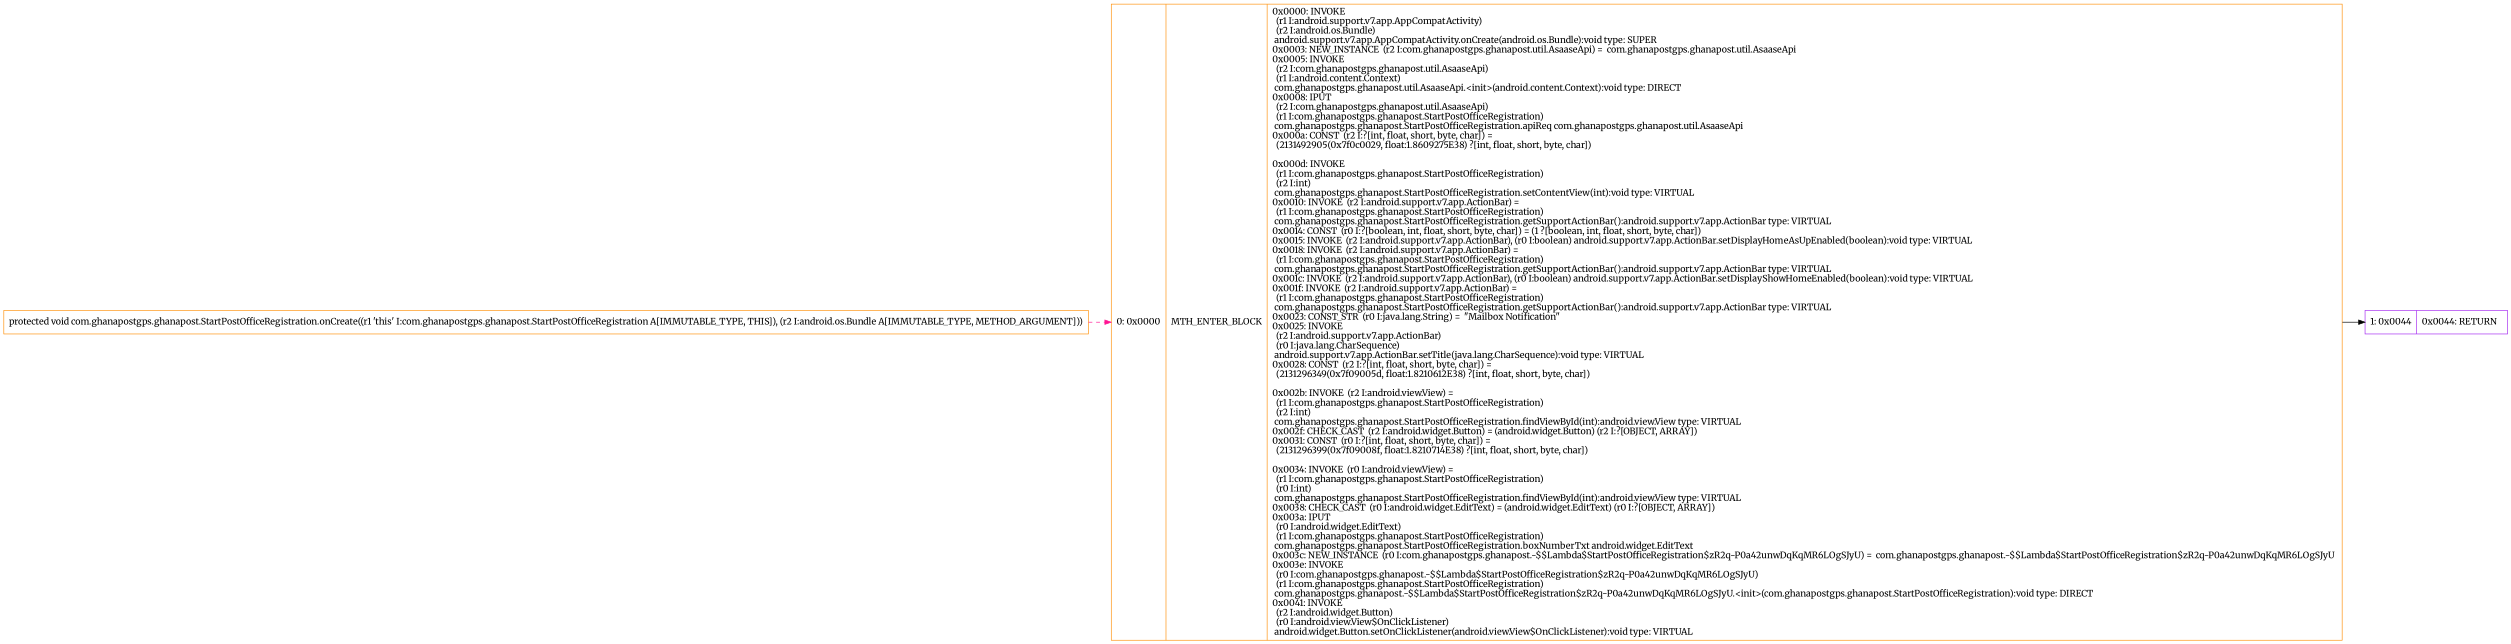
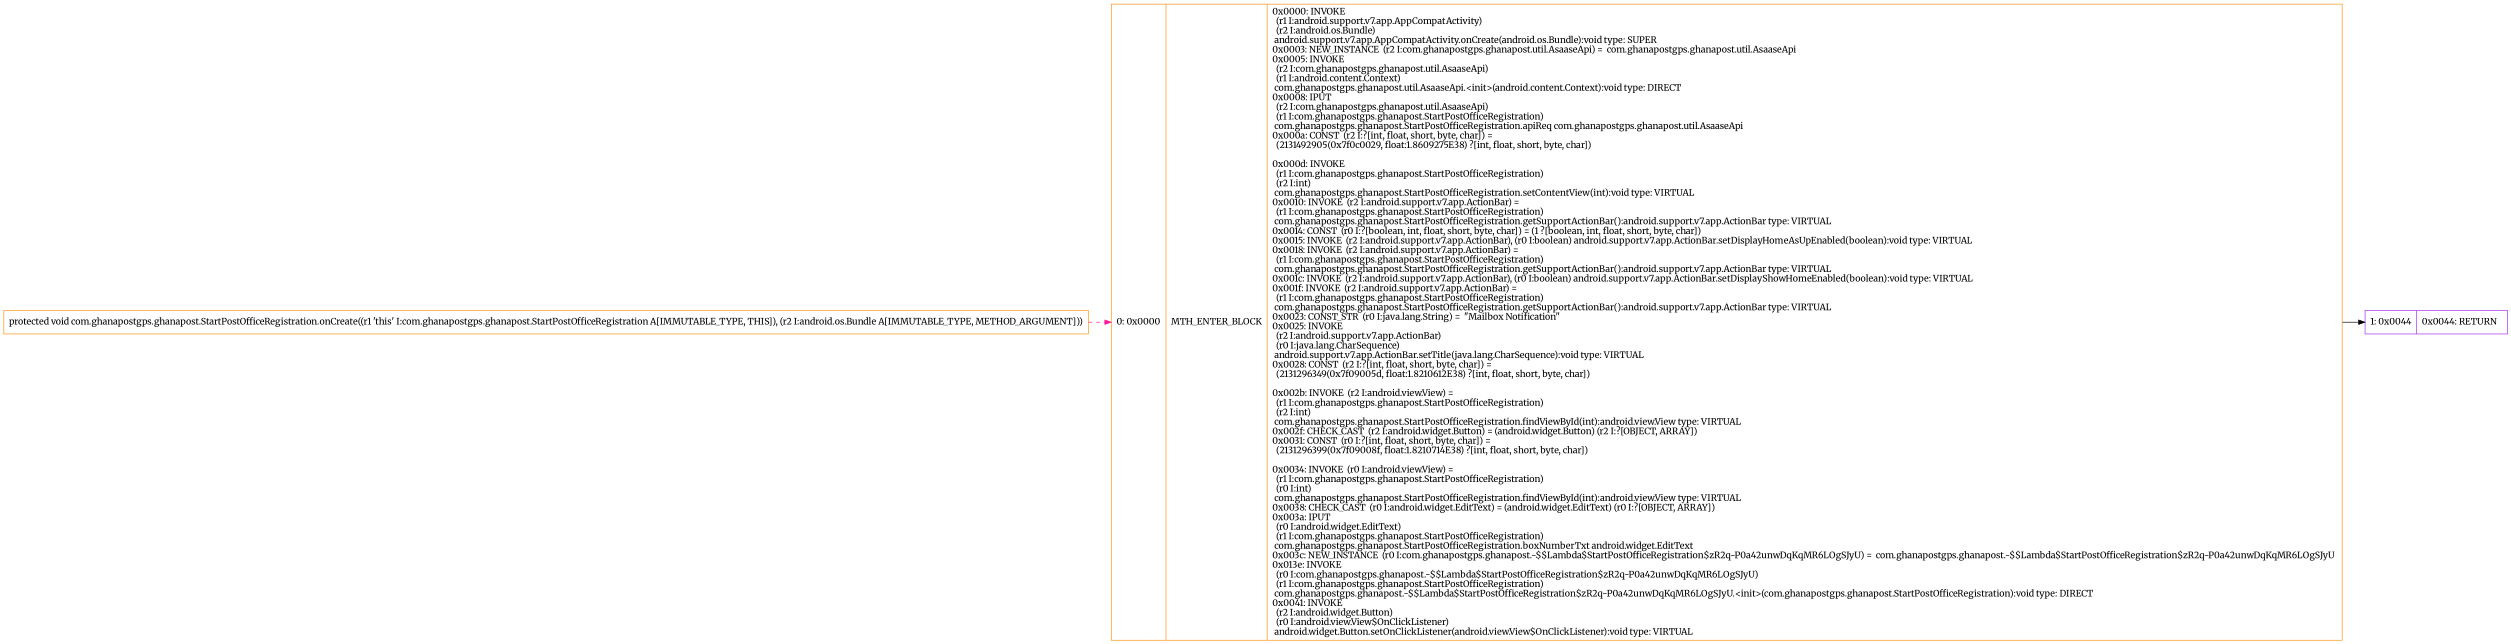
(1310, 565) -> (1309, 565)
